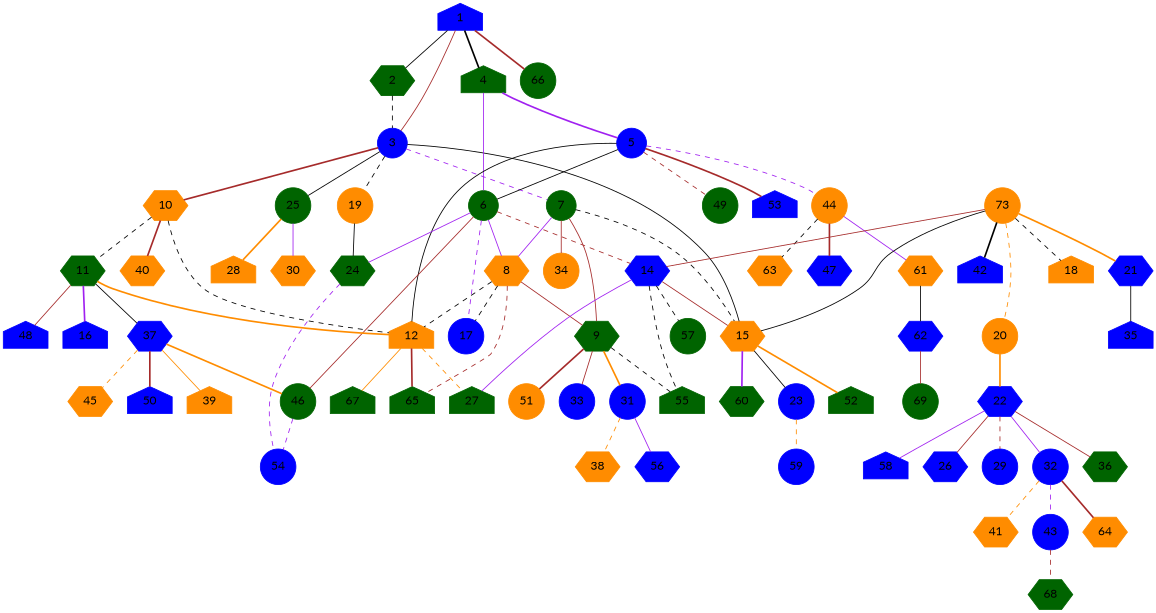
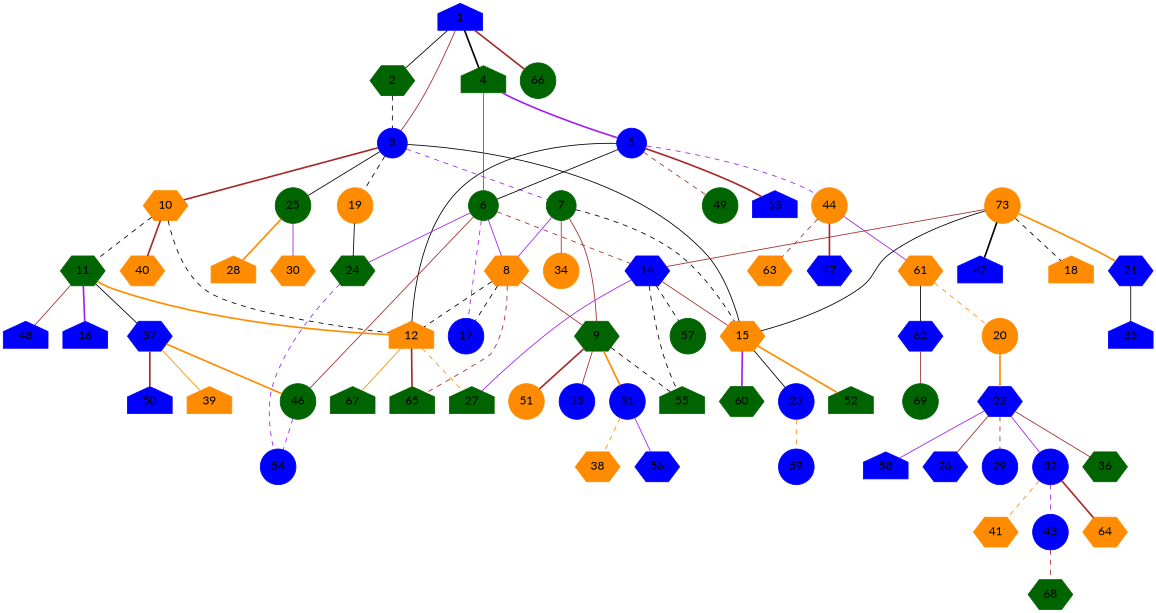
(801, 237) -> (801, 237)
(1011, 271) -> (960, 304)
(90, 401) -> none
